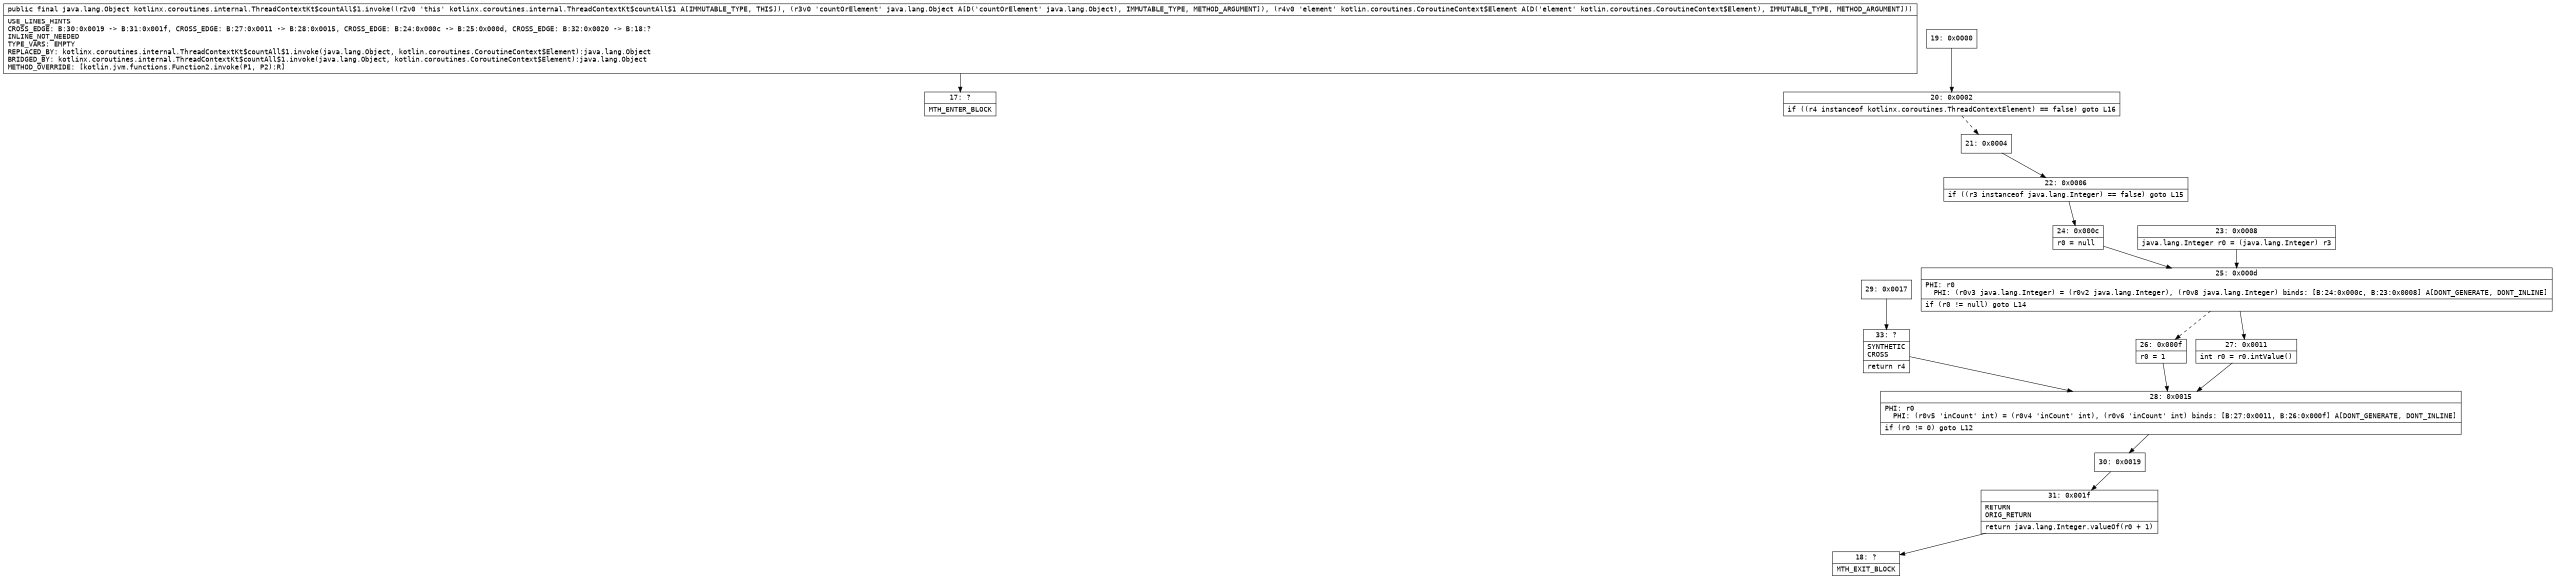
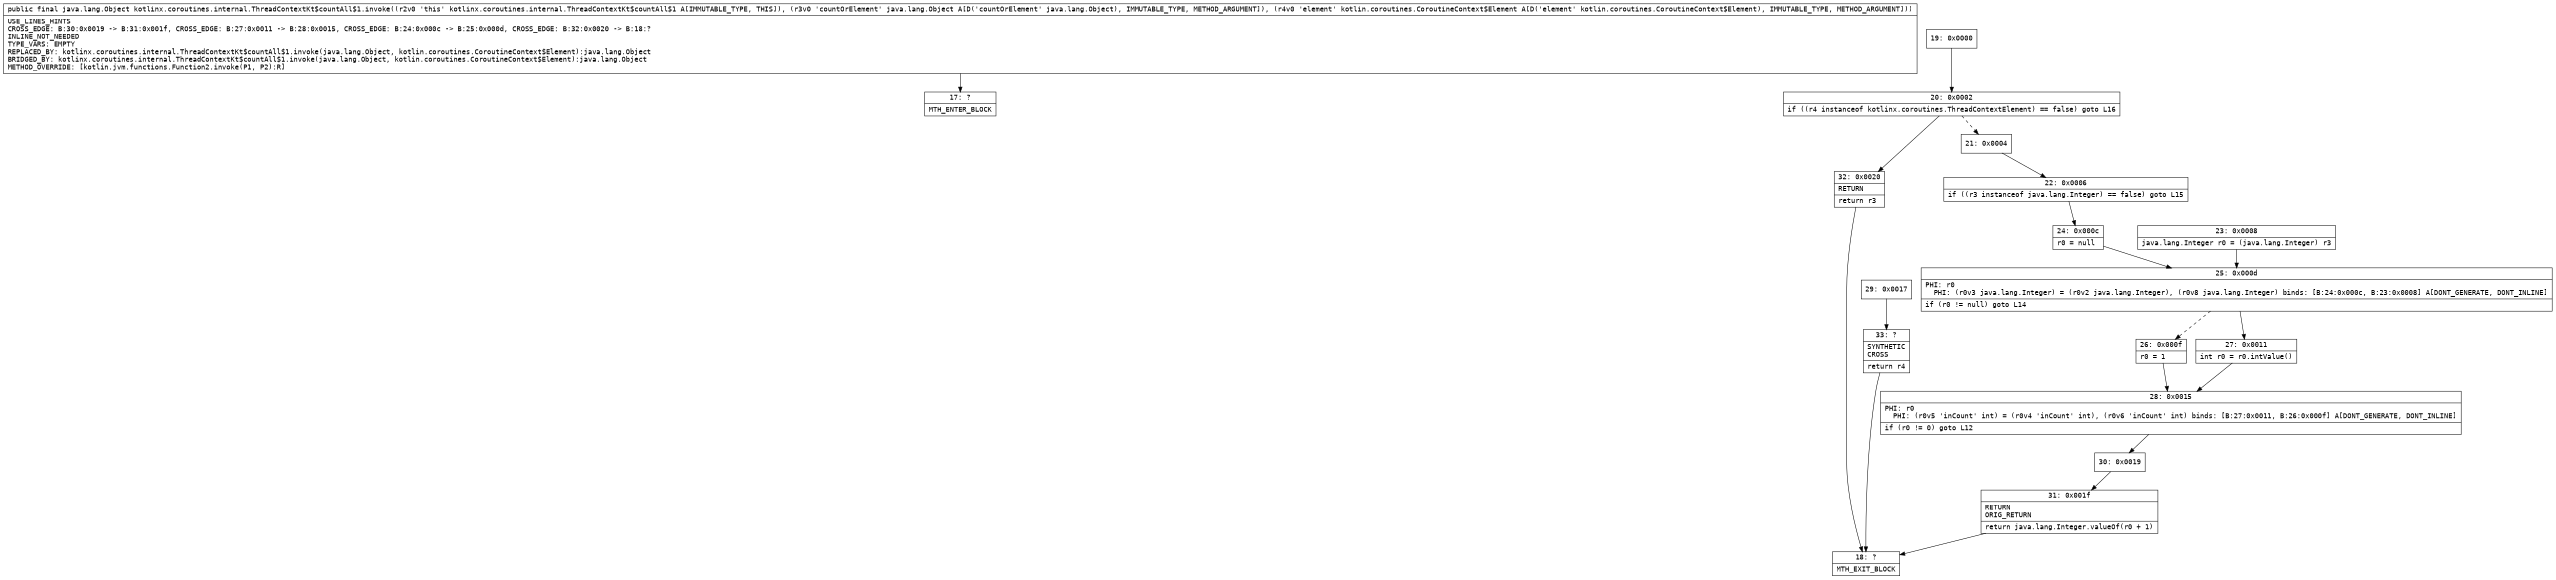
none -> (1859, 189)
(1989, 374) -> (1868, 459)
